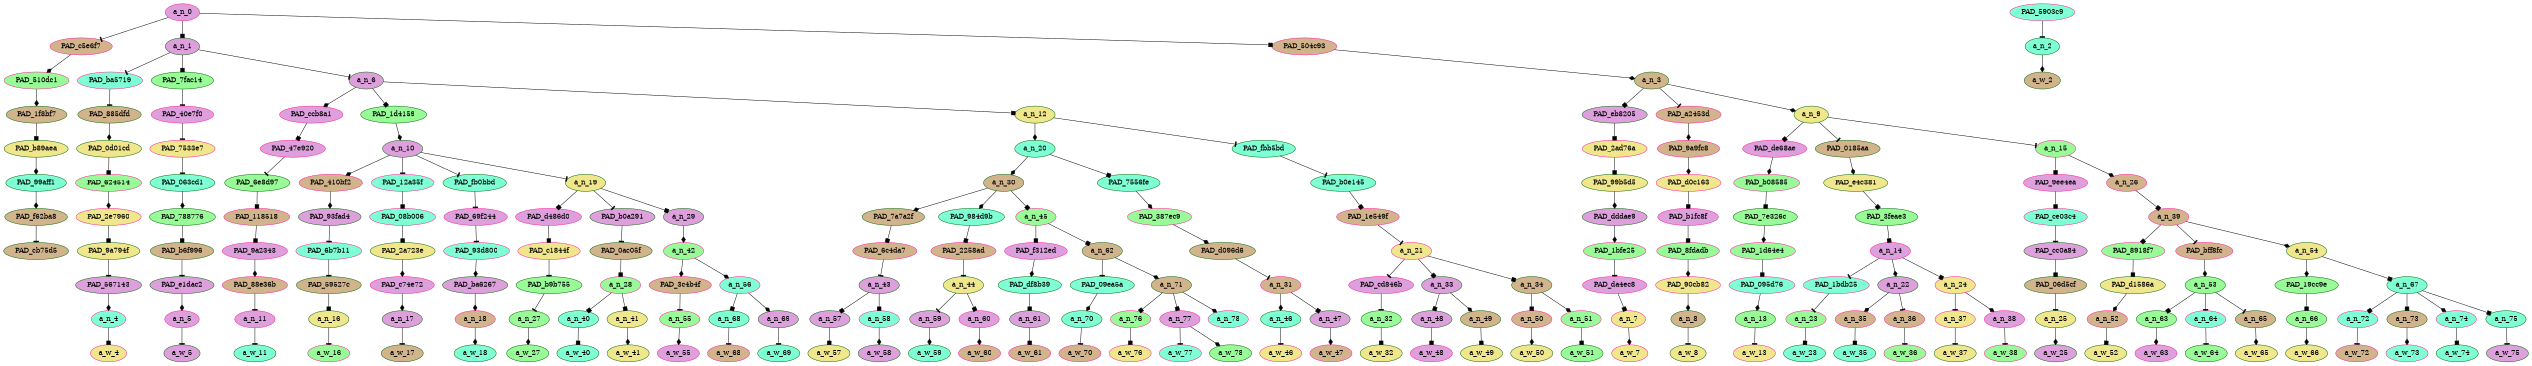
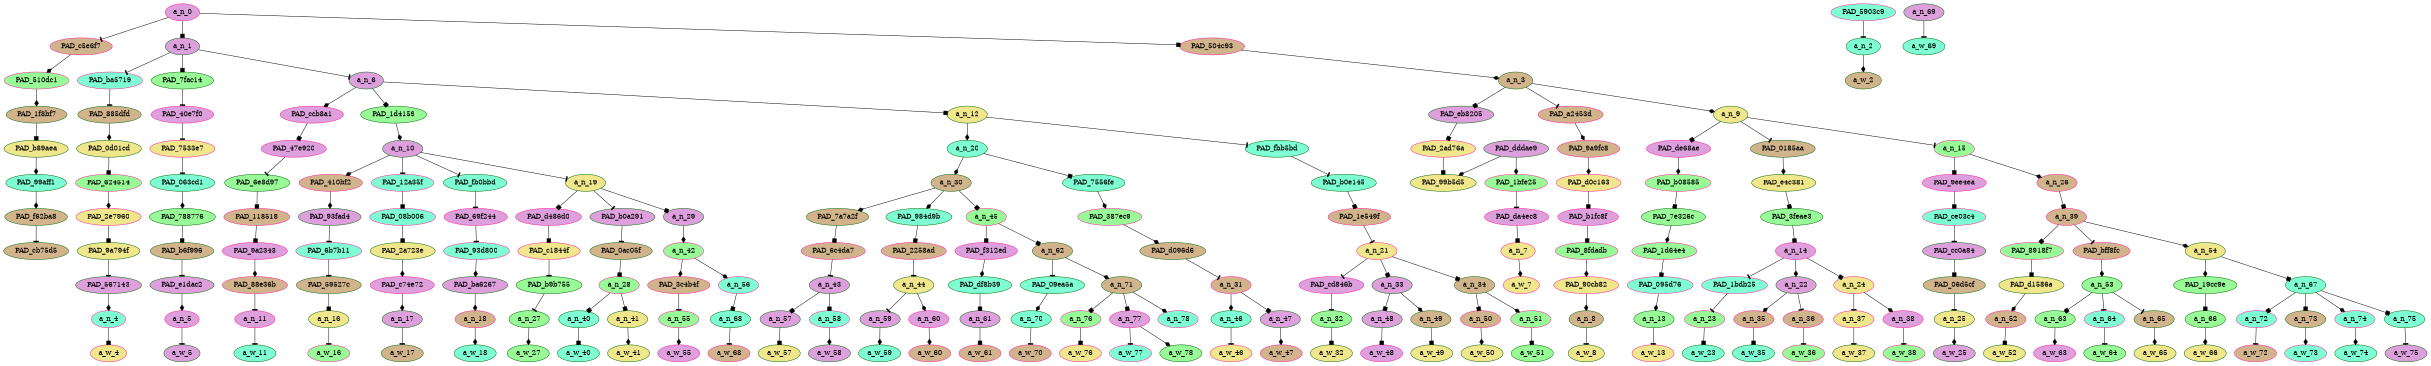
(1615, 197) -> (1482, 165)
(757, 300) -> none
(970, 300) -> (920, 300)
(2457, 334) -> (2355, 333)
